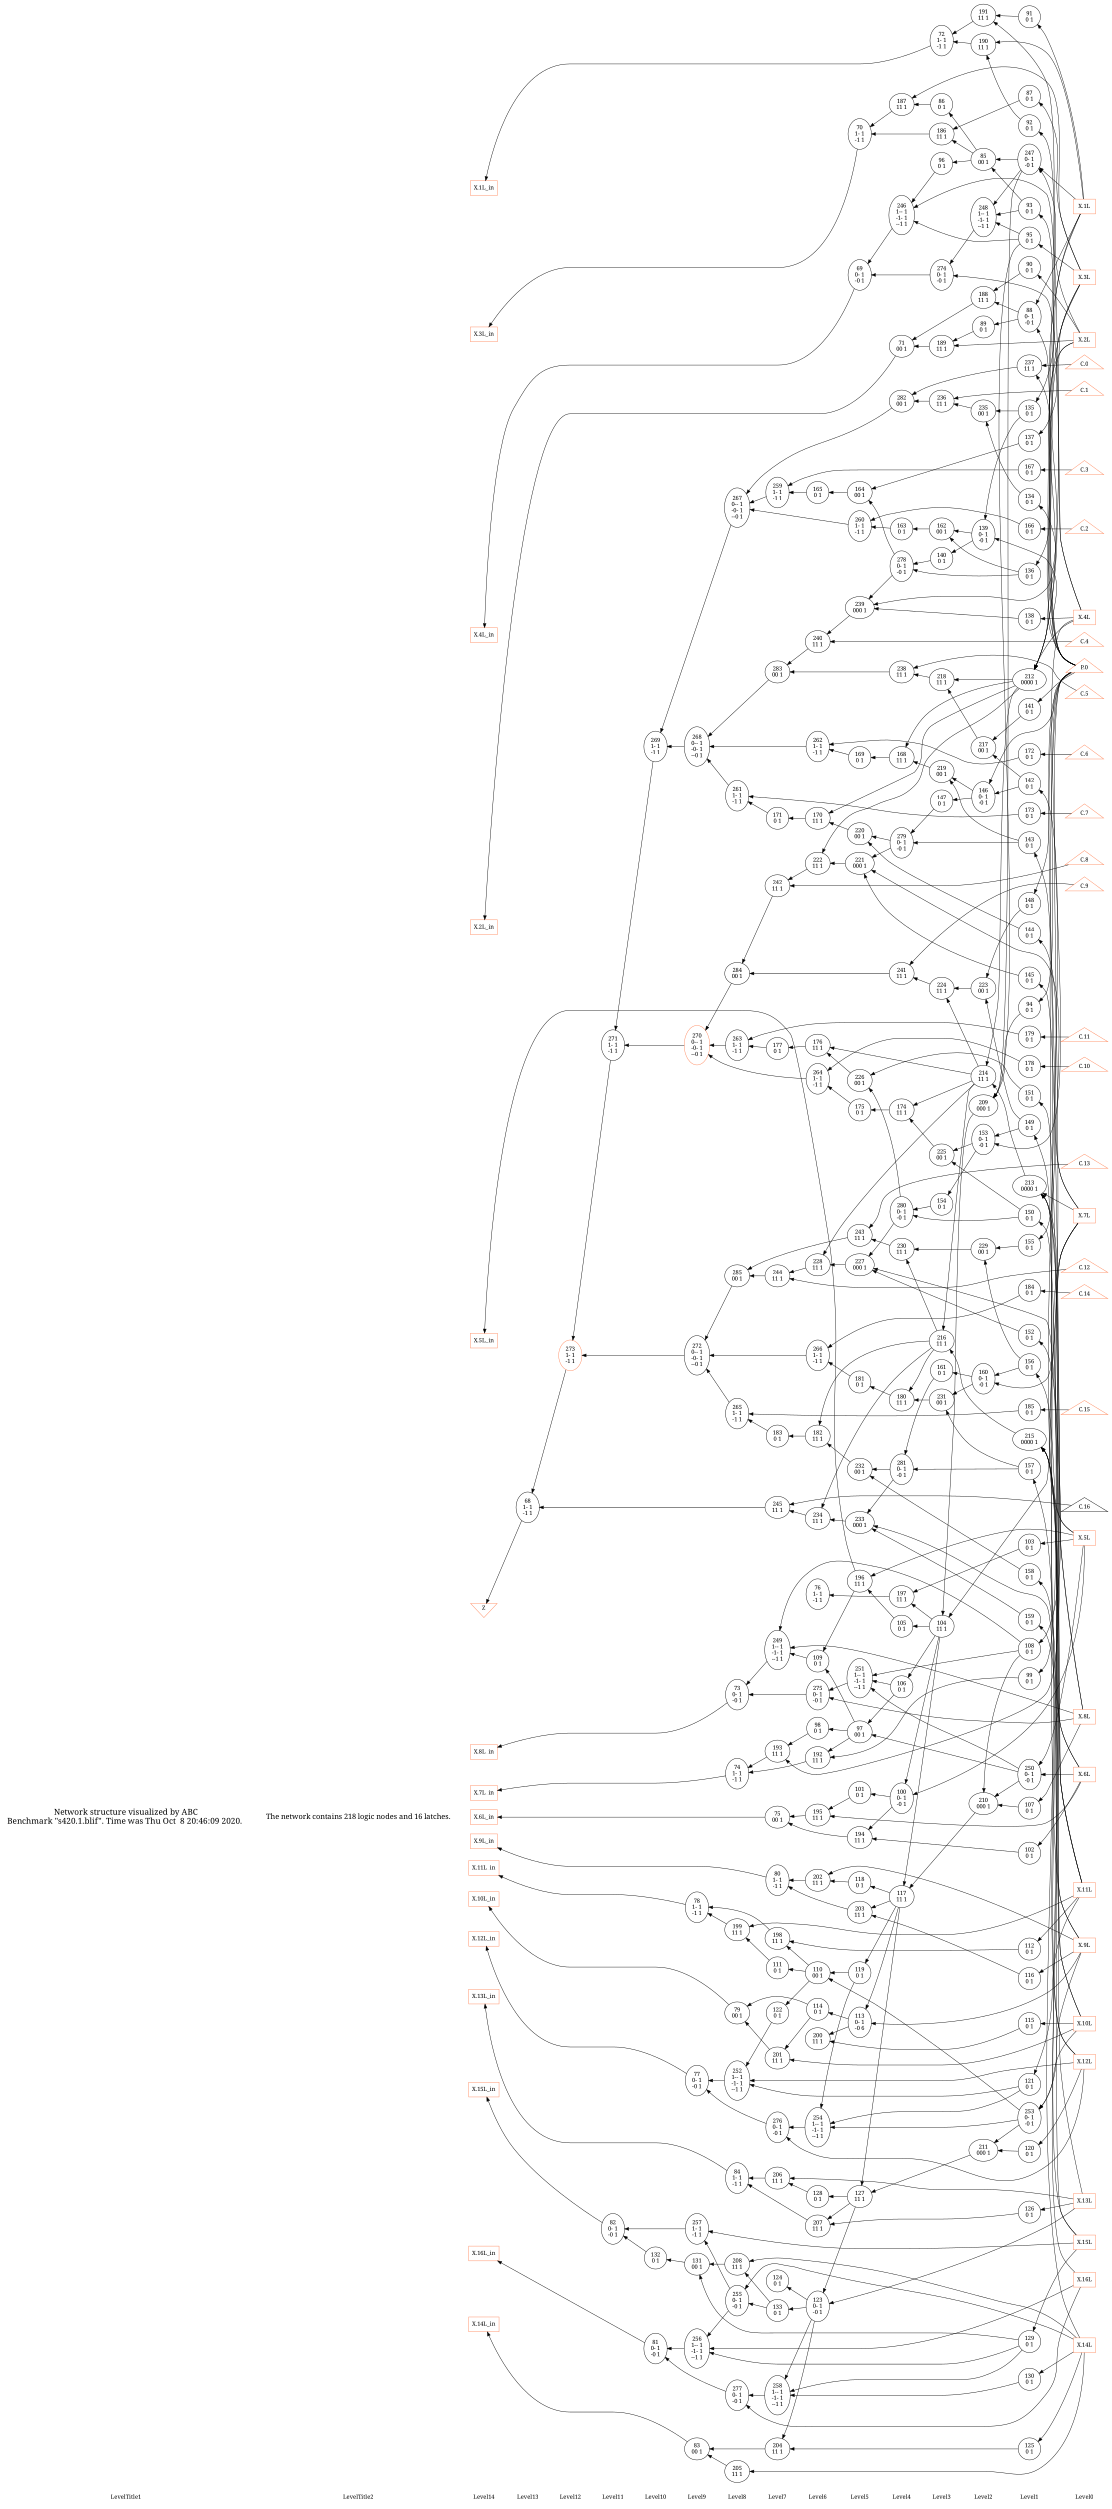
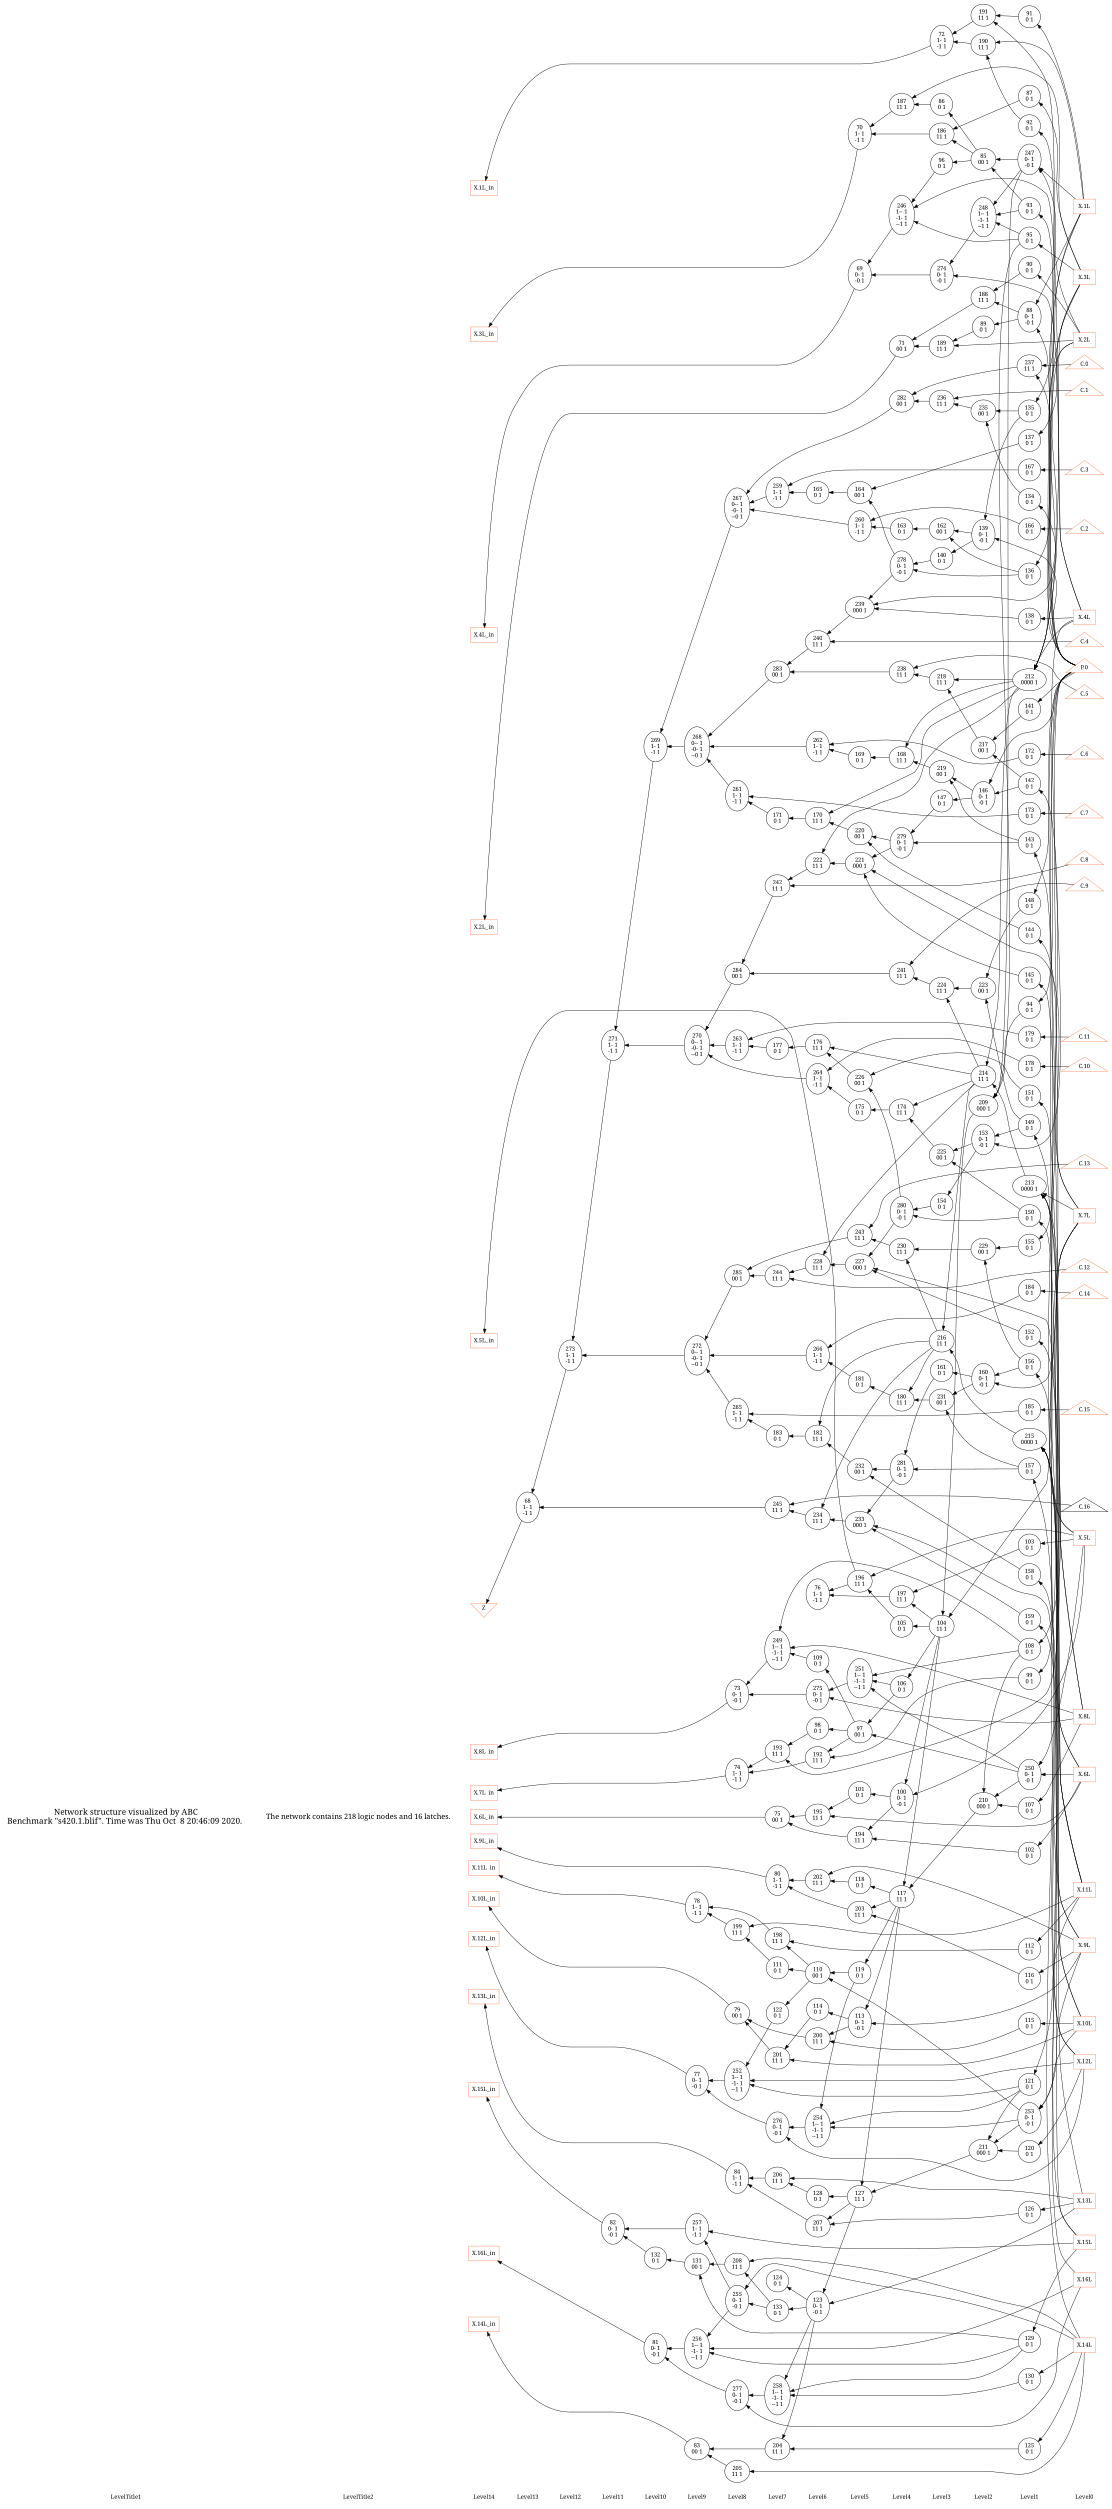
(697, 1045) -> (697, 1045)
(570, 1355) -> (570, 1355)
(840, 1619) -> (840, 1587)
(779, 1996) -> (778, 2032)
(860, 2022) -> (860, 2022)
none -> (1003, 2112)
